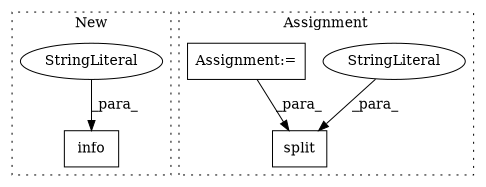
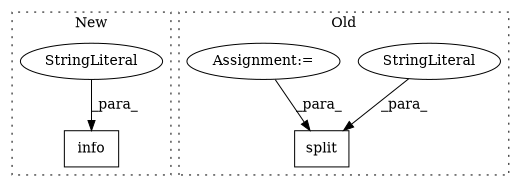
(326, 24) -> (344, 24)
(246, 61) -> (263, 61)
